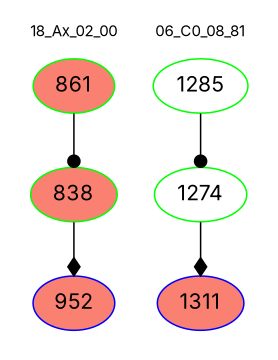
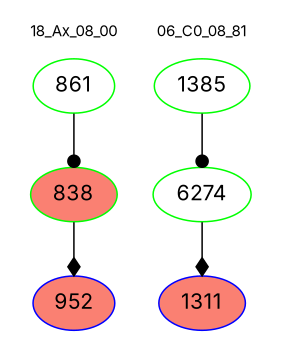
(74, 32) -> (74, 32)
(74, 86) -> (74, 86)
(201, 86) -> (202, 86)
(201, 195) -> (202, 195)
